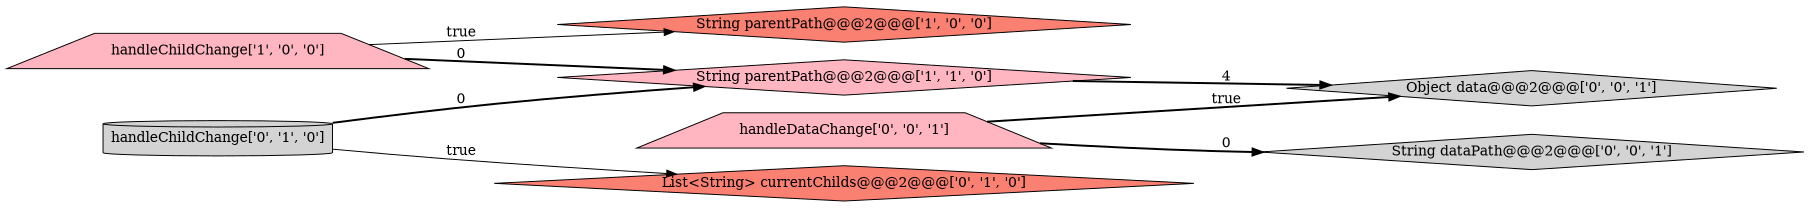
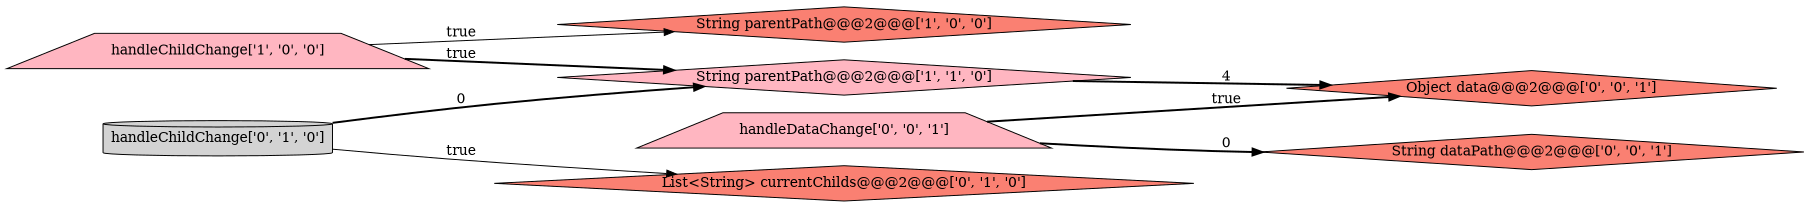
(462, 54) -> (462, 54)
(1532, 88) -> (1532, 88)
(1532, 152) -> (1532, 152)
